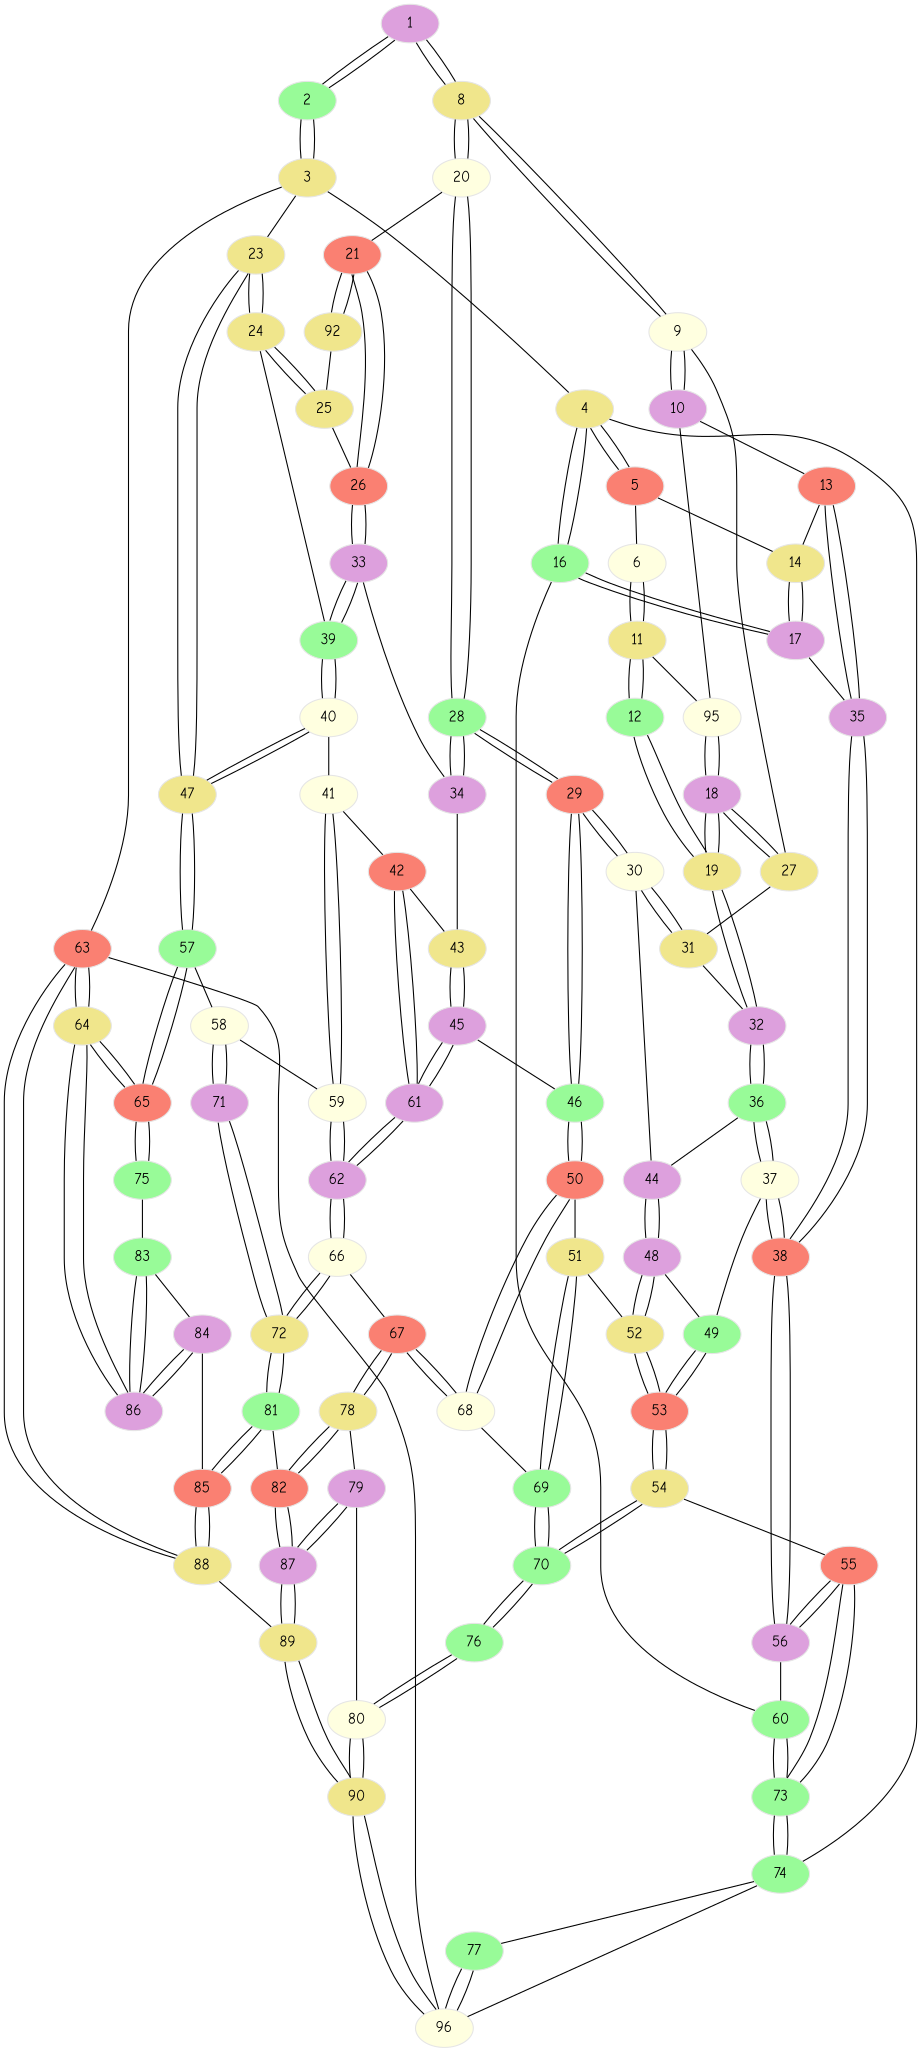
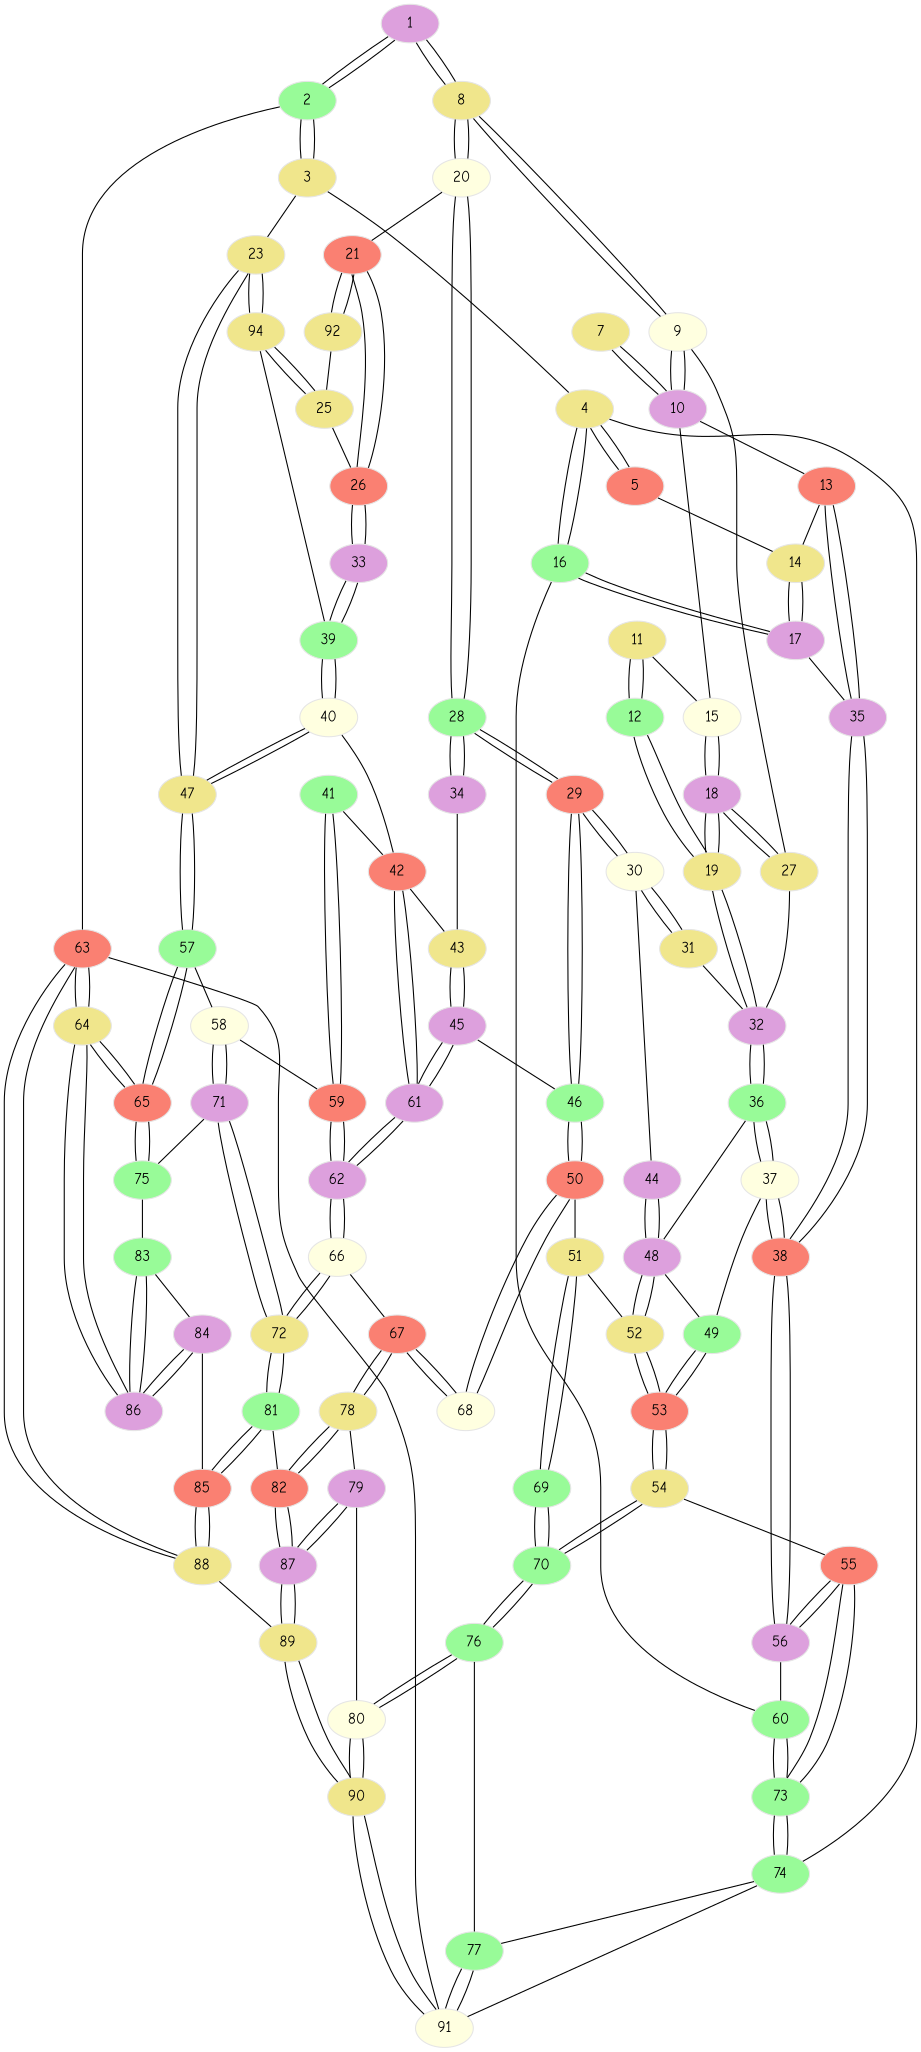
(256, 332) -> (256, 332)
none -> (601, 332)
(128, 522) -> (82, 460)
(637, 563) -> none
(396, 683) -> none
(712, 717) -> (712, 717)
(329, 756) -> (374, 791)
(329, 795) -> (329, 795)
(739, 910) -> (785, 951)
(337, 1103) -> (337, 1103)
none -> (181, 1141)
(705, 1142) -> (705, 1180)
(504, 1450) -> none
none -> (474, 1797)
(444, 2028) -> (444, 2028)
